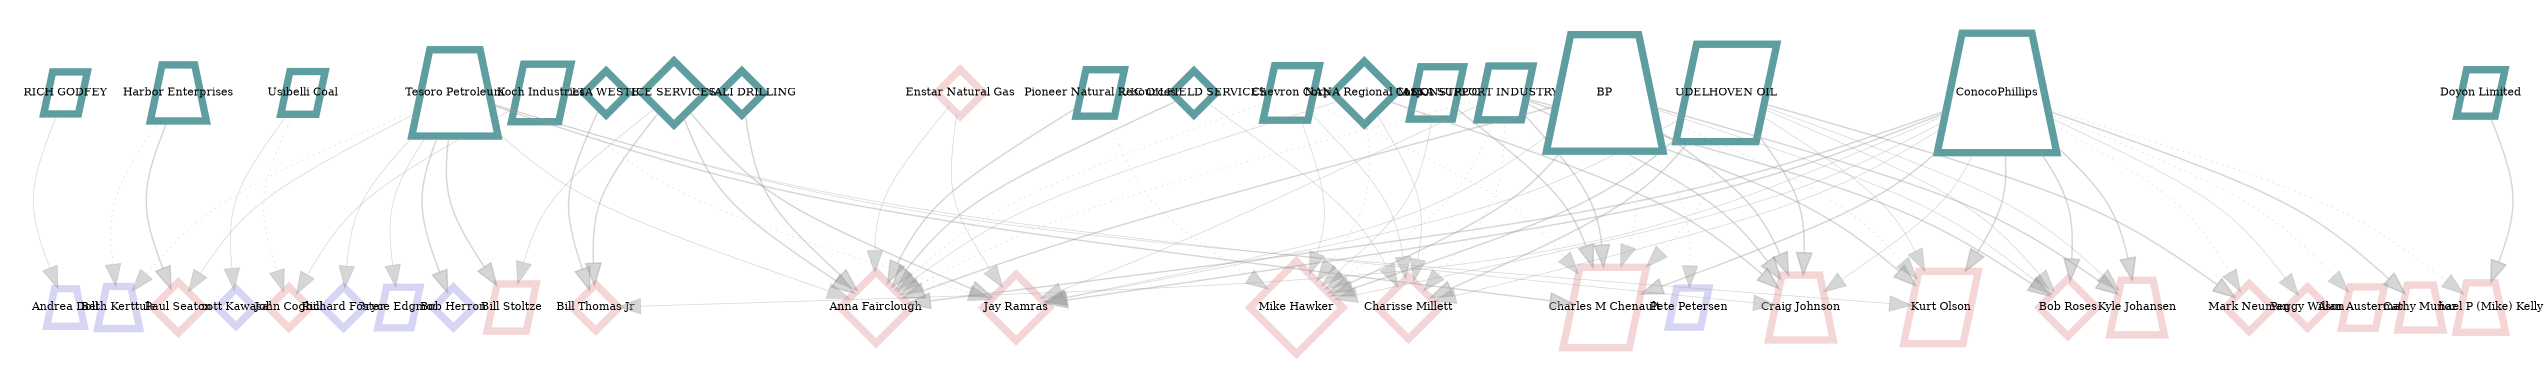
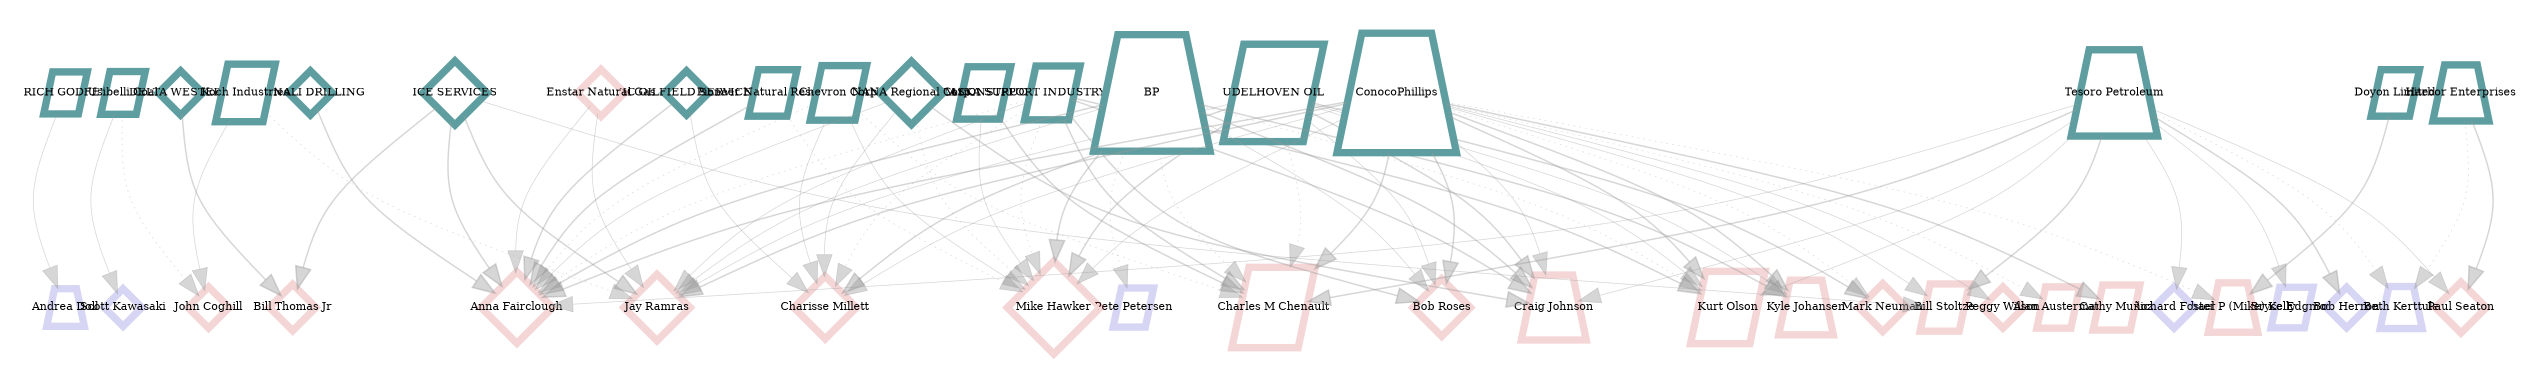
(1305, 279) -> (1686, 176)
(2420, 308) -> (2116, 308)
